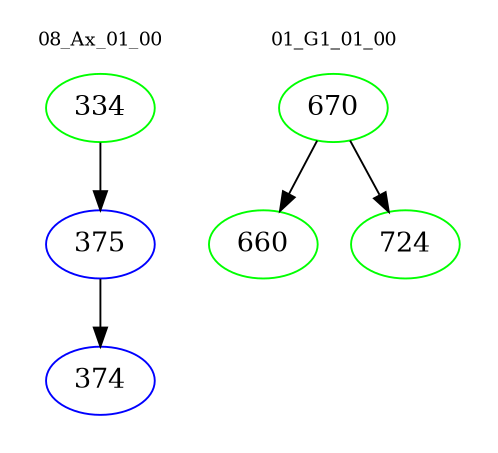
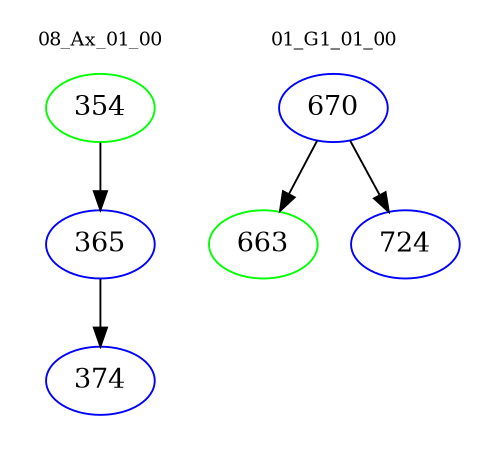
(100, 108) -> (100, 108)
(333, 108) -> (333, 108)
(100, 244) -> (100, 244)
(263, 244) -> (263, 244)
(405, 244) -> (405, 244)
